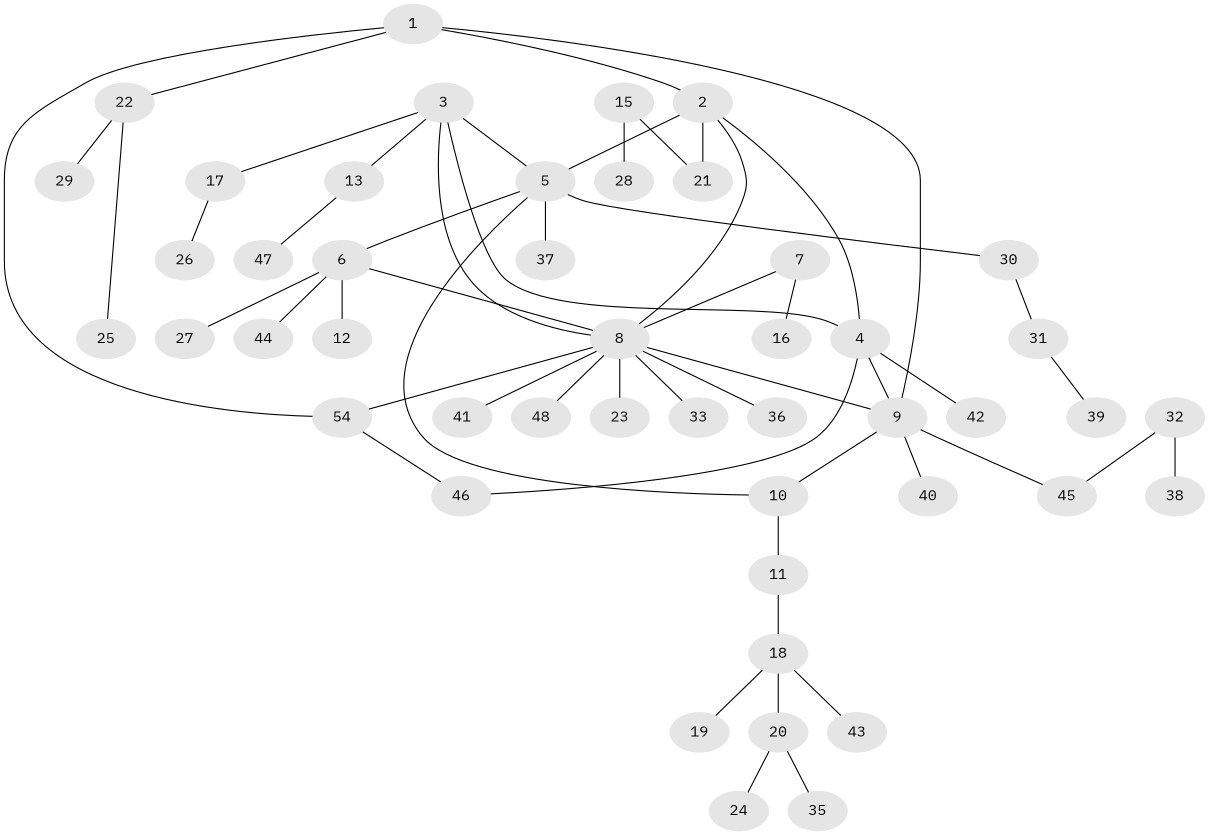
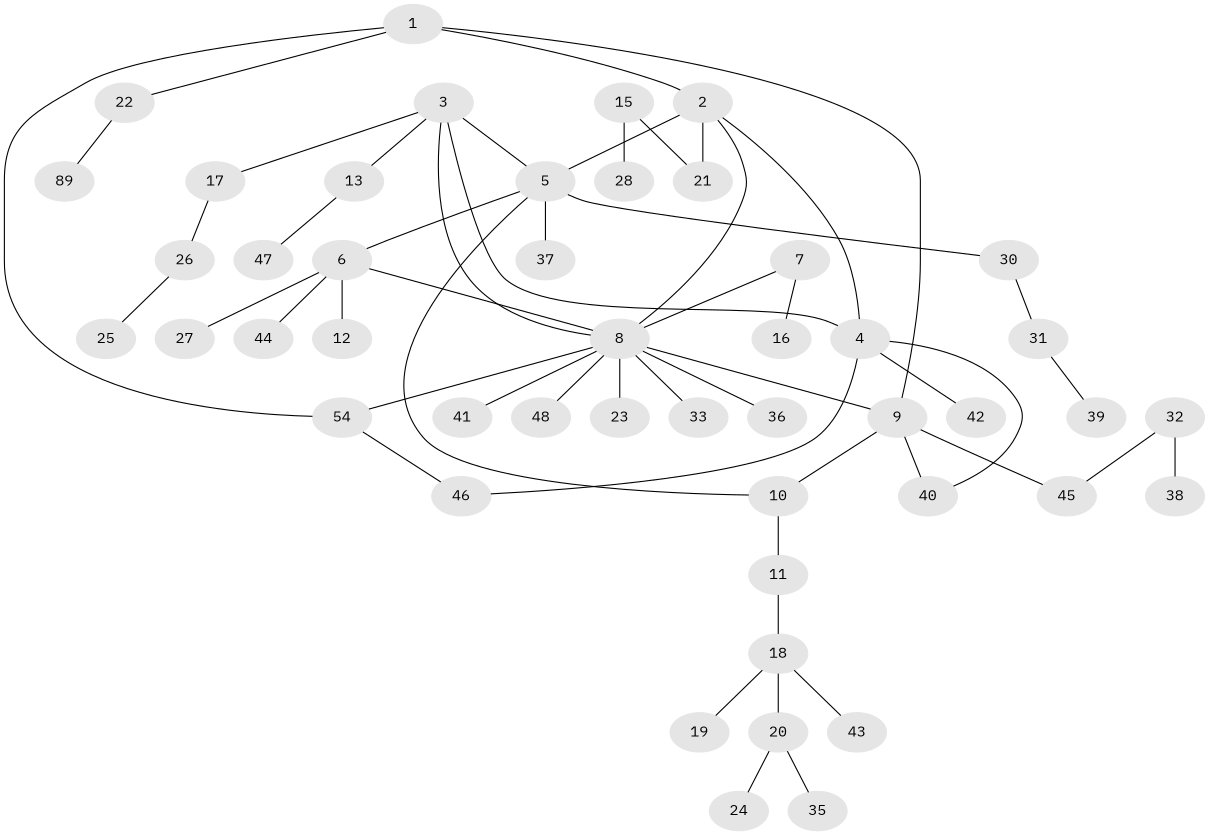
(64, 181) -> (64, 181)
(115, 221) -> (145, 299)
(879, 378) -> (1009, 390)
